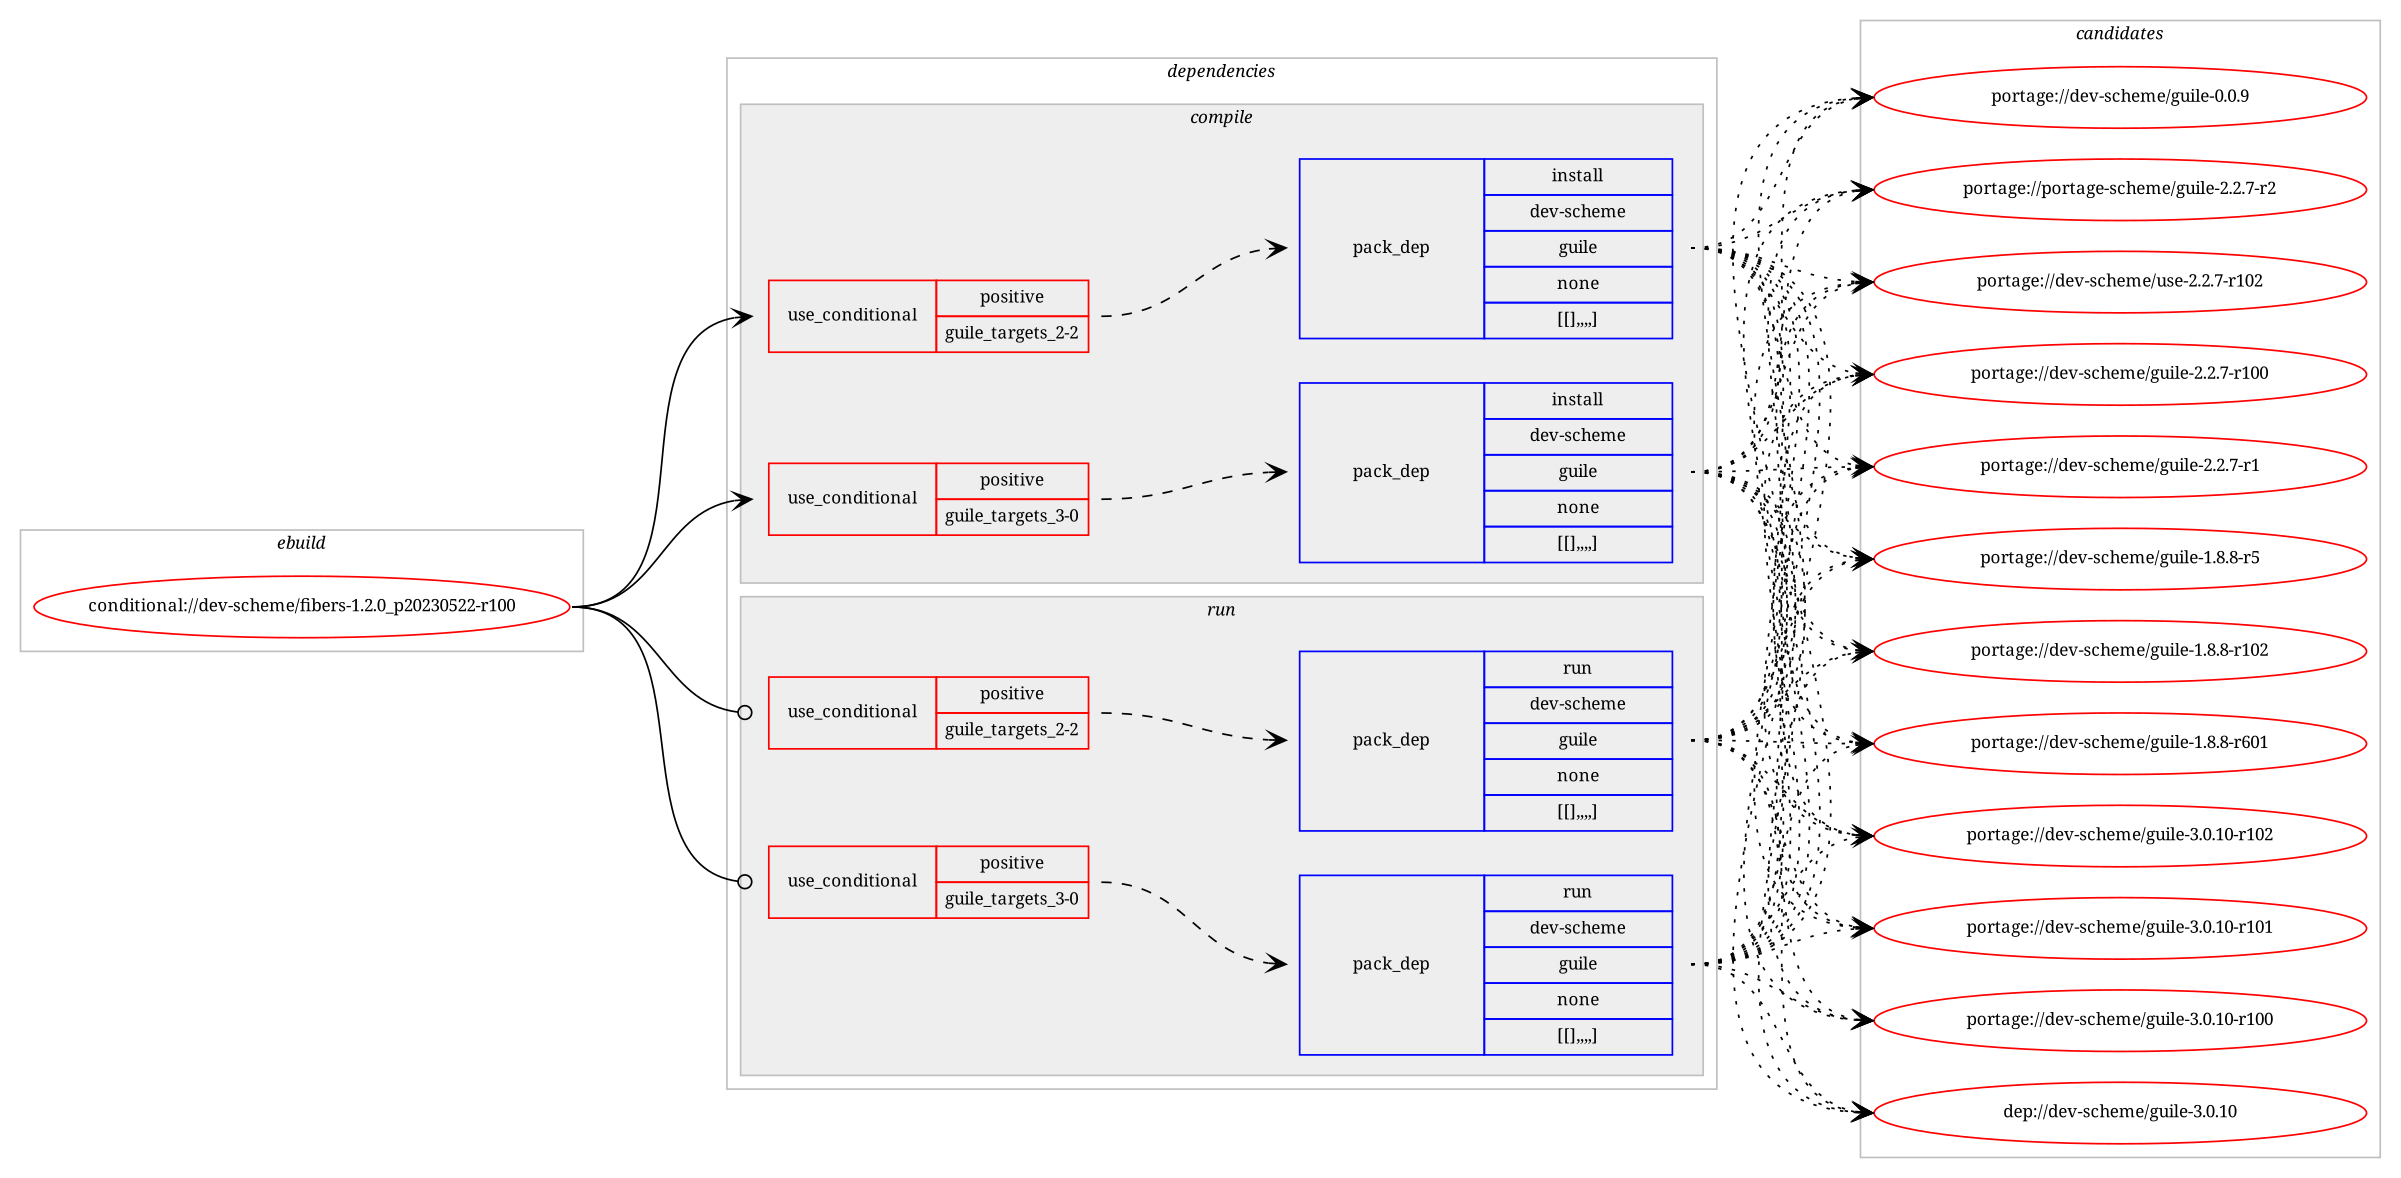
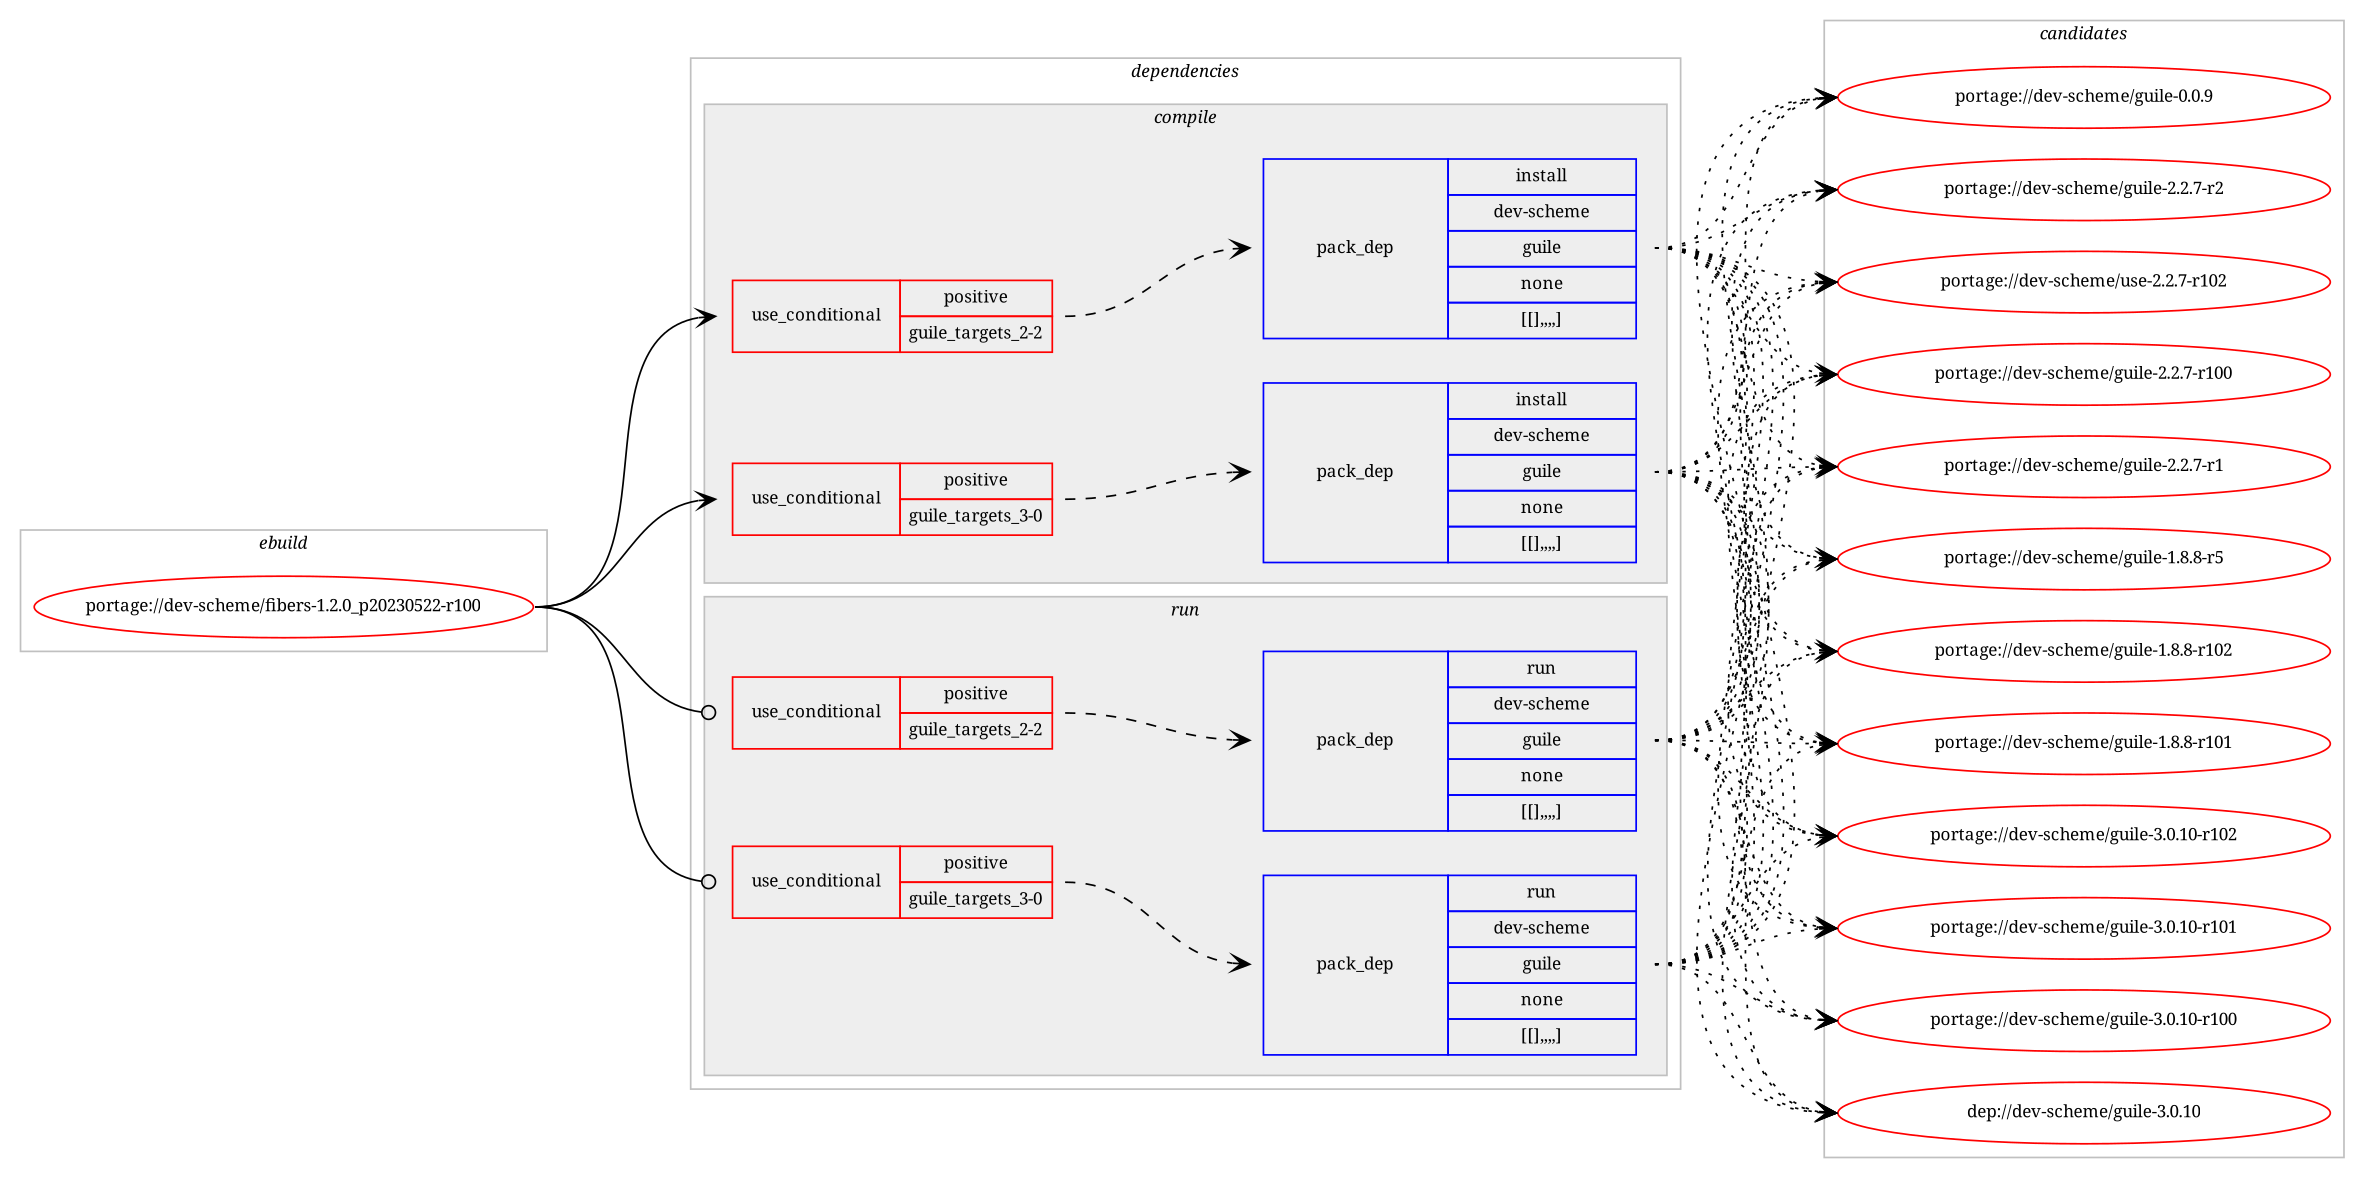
(2120, 190) -> (2084, 190)
(302, 607) -> (284, 607)
(2120, 744) -> (2084, 744)
